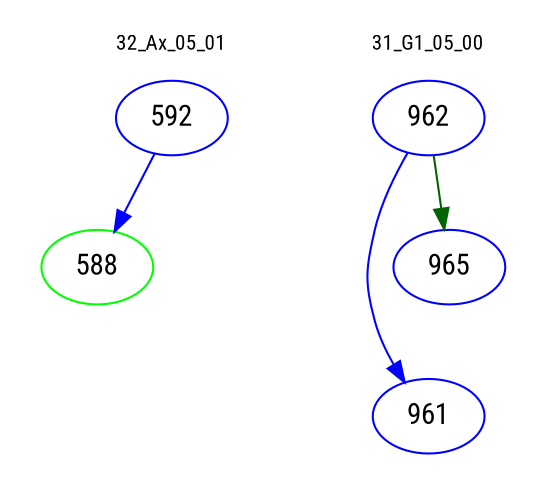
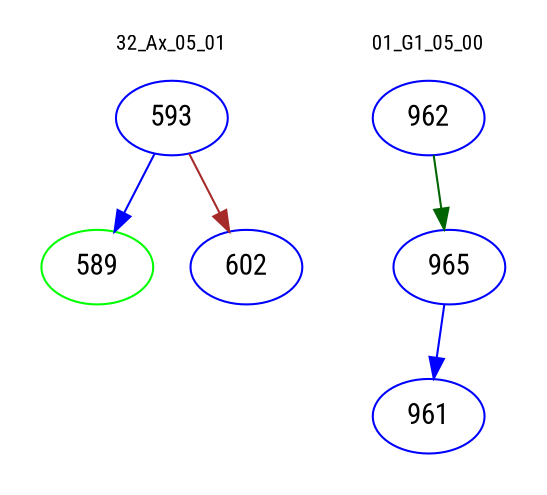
(429, 45) -> (429, 45)
(172, 118) -> (172, 118)
(369, 257) -> (441, 331)
(97, 267) -> (97, 267)
none -> (246, 267)
